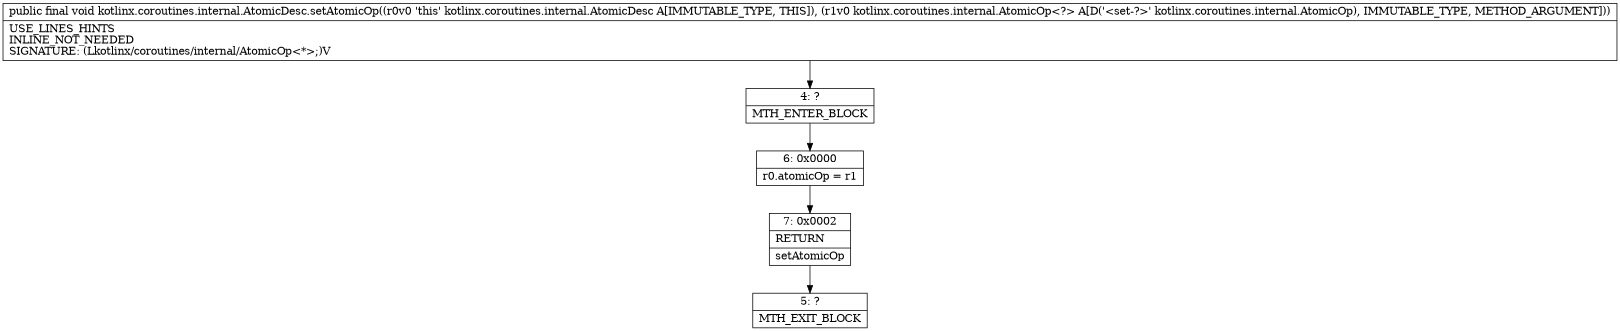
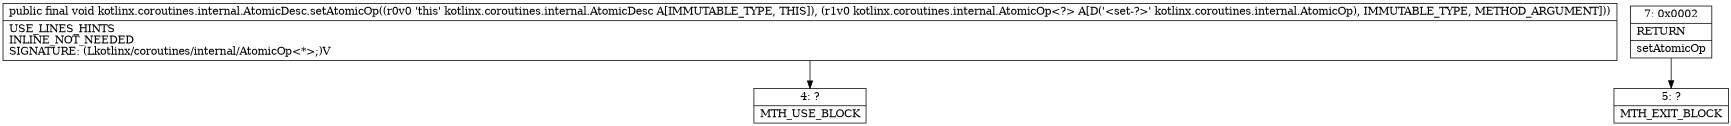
(810, 114) -> (810, 114)
(810, 168) -> none
